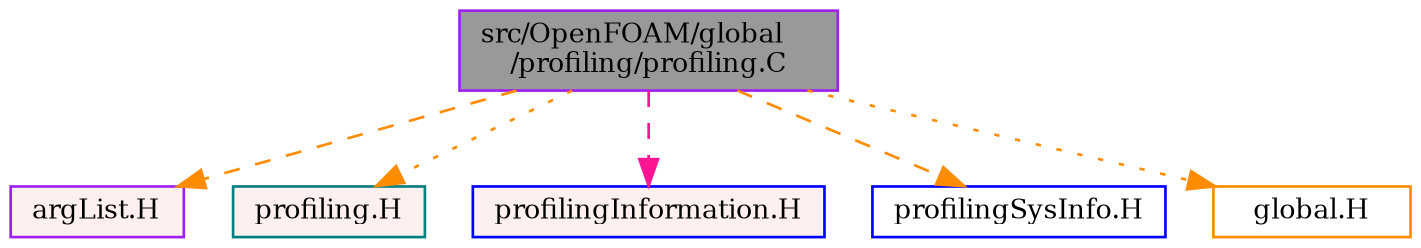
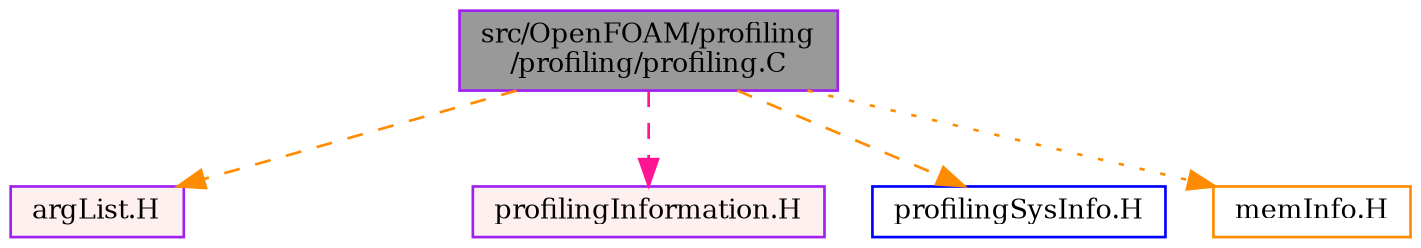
(649, 51) -> (649, 51)
(329, 212) -> none
(649, 212) -> (649, 212)
(1312, 212) -> (1312, 212)
